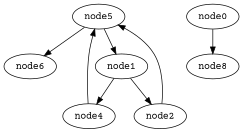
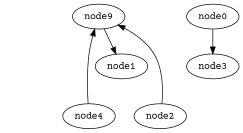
(99, 17) -> (99, 17)
(30, 66) -> none
(213, 66) -> (213, 66)
(107, 88) -> none
(139, 89) -> none
